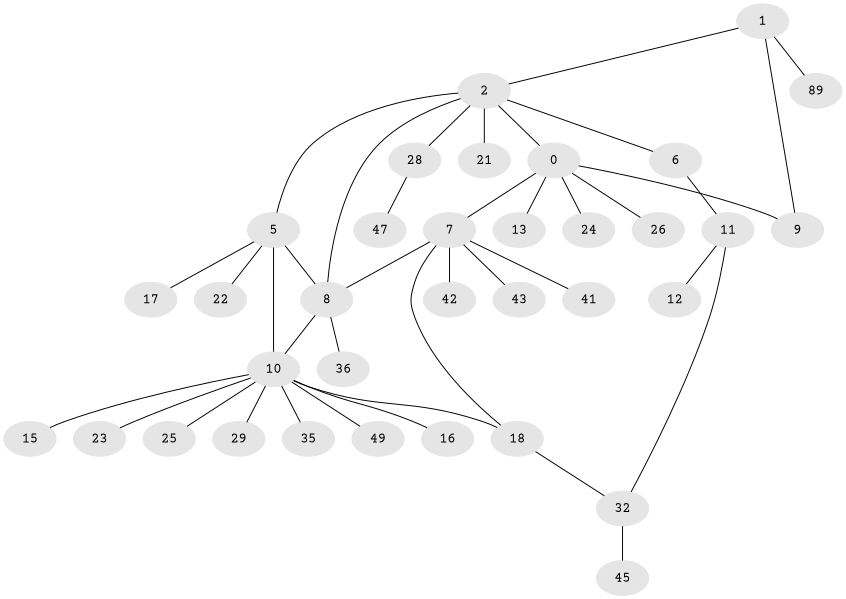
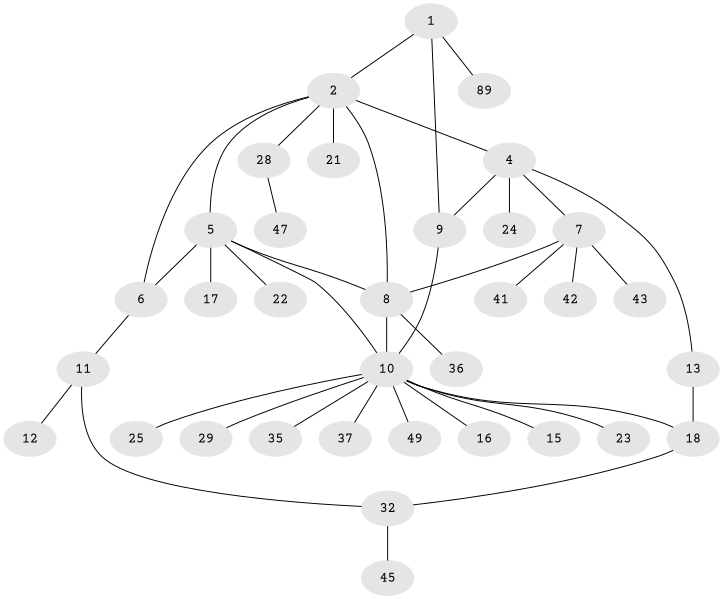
(554, 160) -> (509, 160)
(658, 230) -> none
none -> (176, 265)
none -> (426, 304)
(428, 344) -> (693, 404)
none -> (345, 439)
